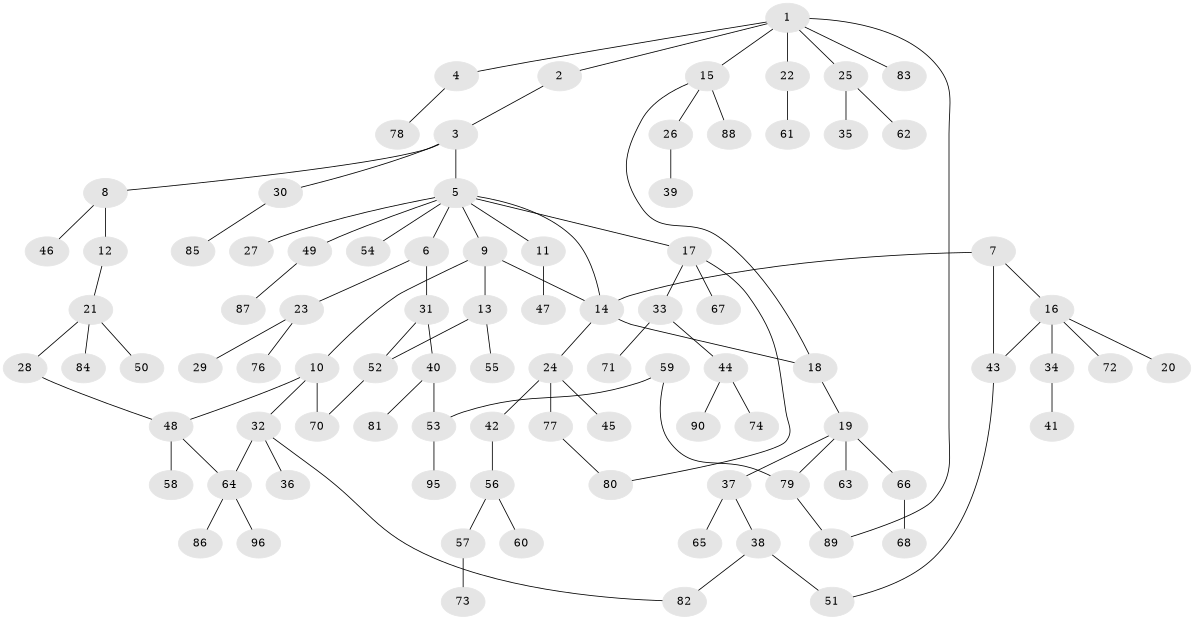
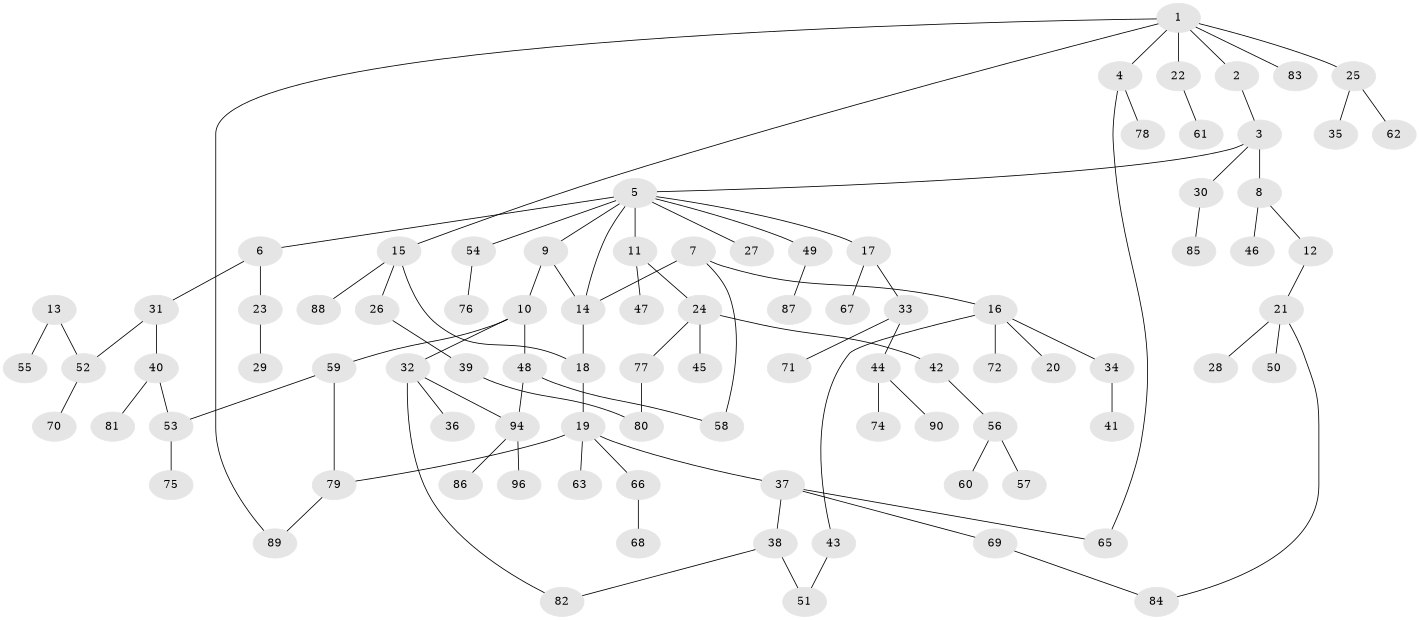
(485, 281) -> none
(994, 310) -> (736, 334)
none -> (1142, 311)
(280, 339) -> (470, 281)
(576, 339) -> (668, 281)
(317, 398) -> (435, 341)
(97, 400) -> none
(787, 418) -> (554, 397)
(230, 485) -> (517, 427)
(434, 485) -> (171, 485)
none -> (995, 543)
(463, 602) -> none
